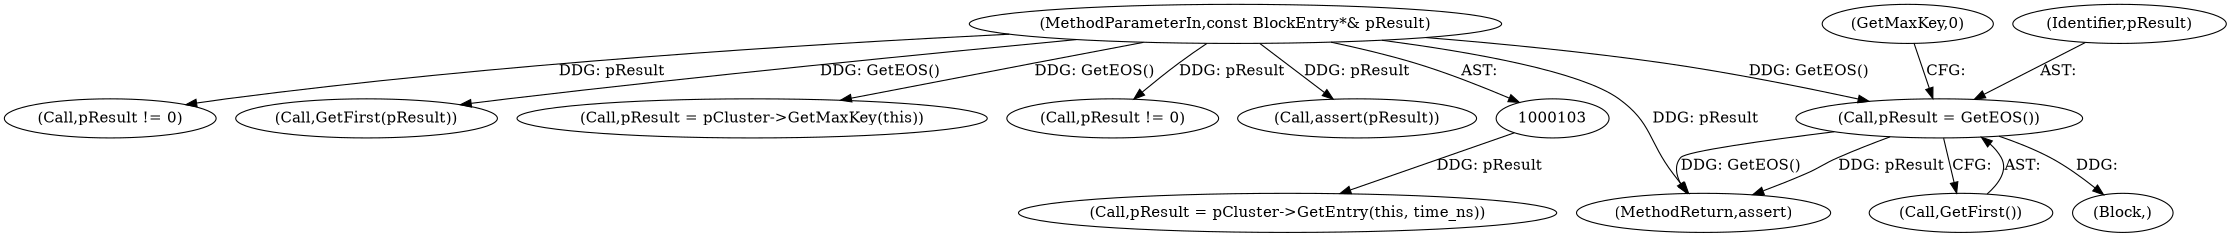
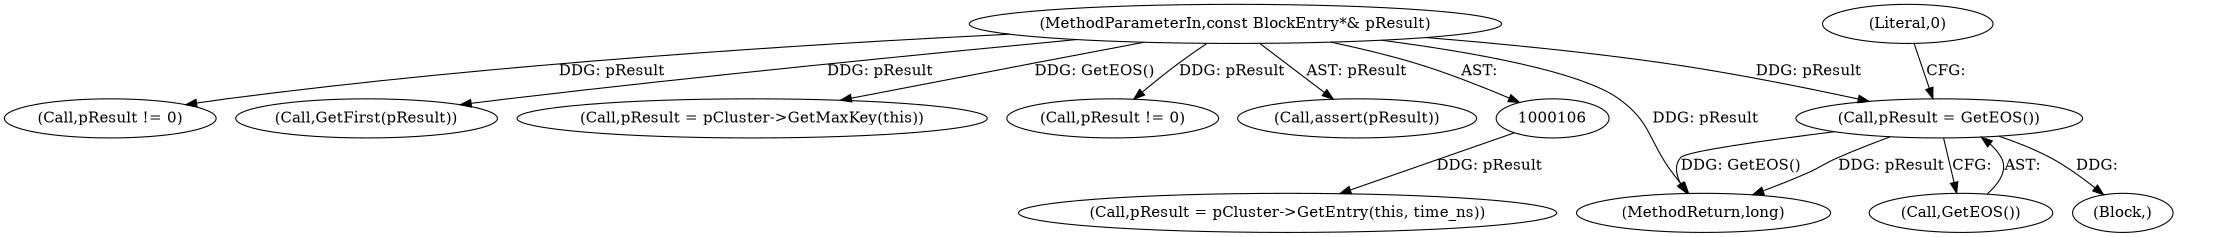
(1908, 24) -> (1908, 24)
(2120, 24) -> none
(880, 71) -> (880, 71)
(1357, 71) -> (1357, 71)
(1809, 71) -> (1809, 71)
(1553, 118) -> (1553, 118)
(1704, 213) -> (1704, 213)
(1961, 213) -> (1961, 213)
